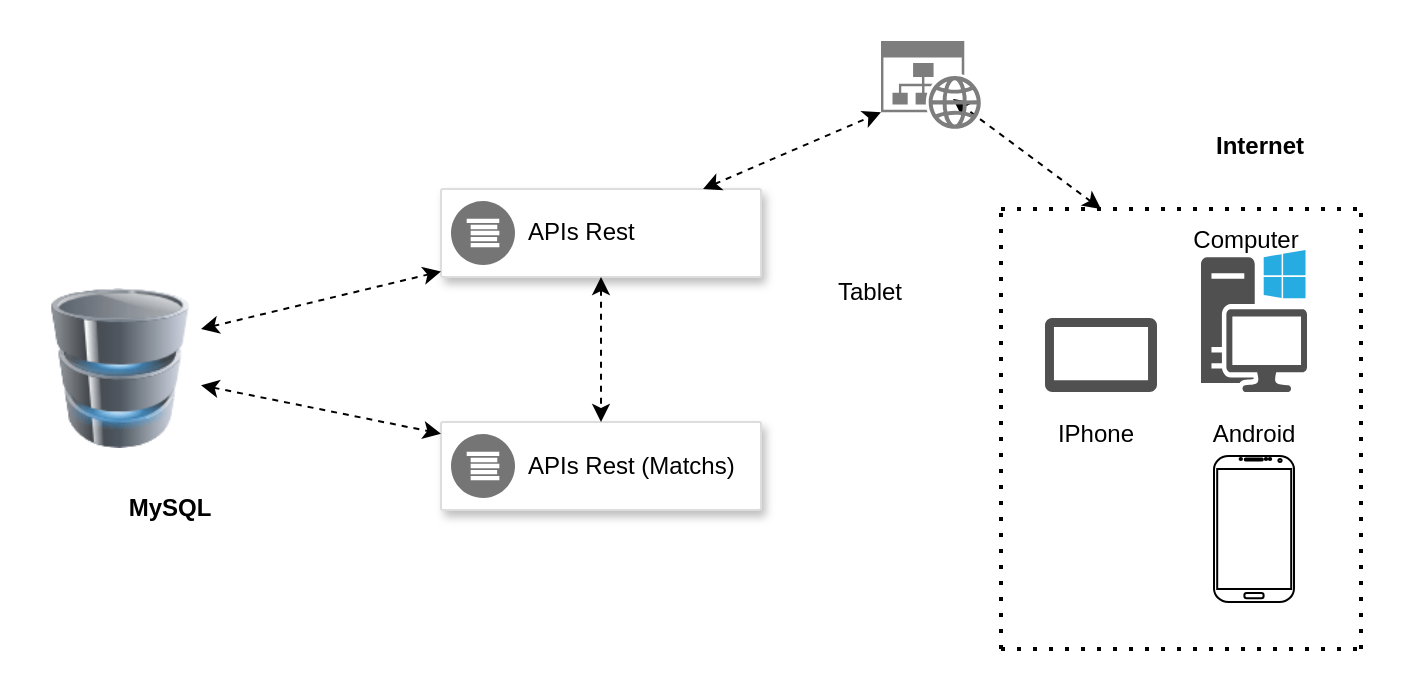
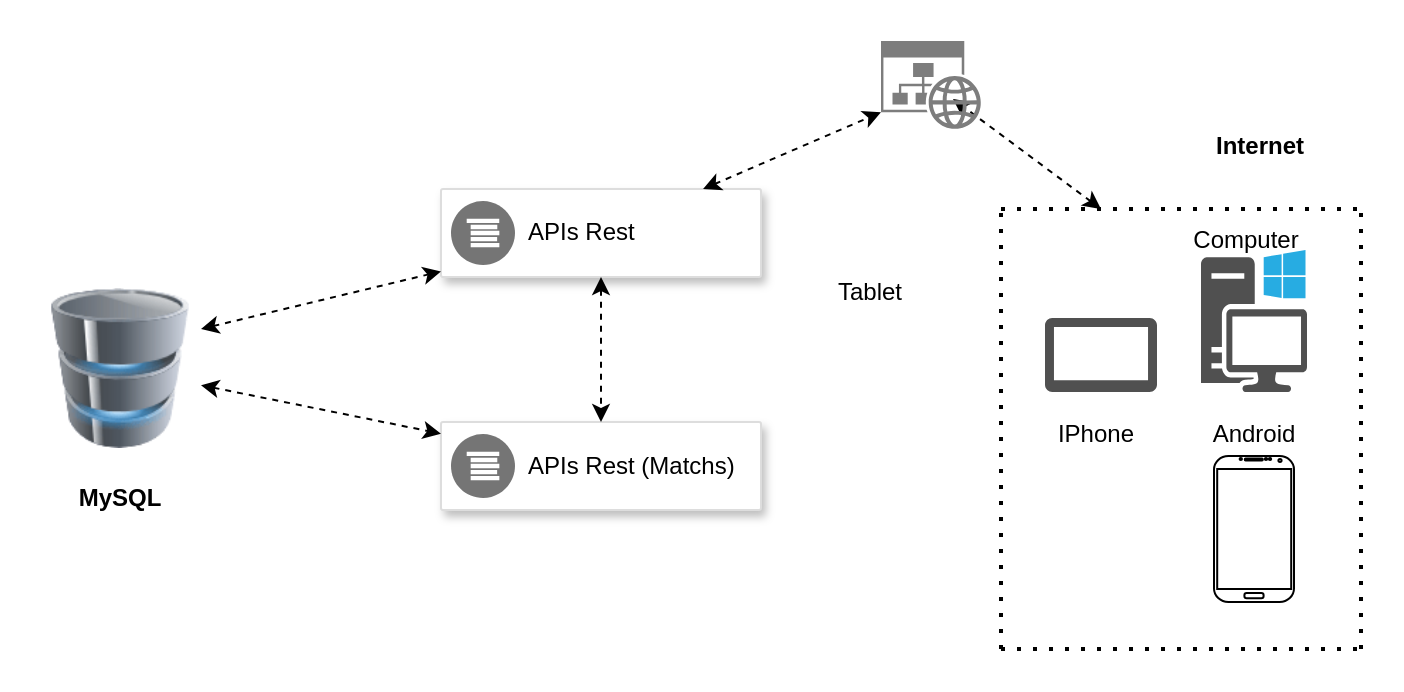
(171, 509) -> (121, 499)
